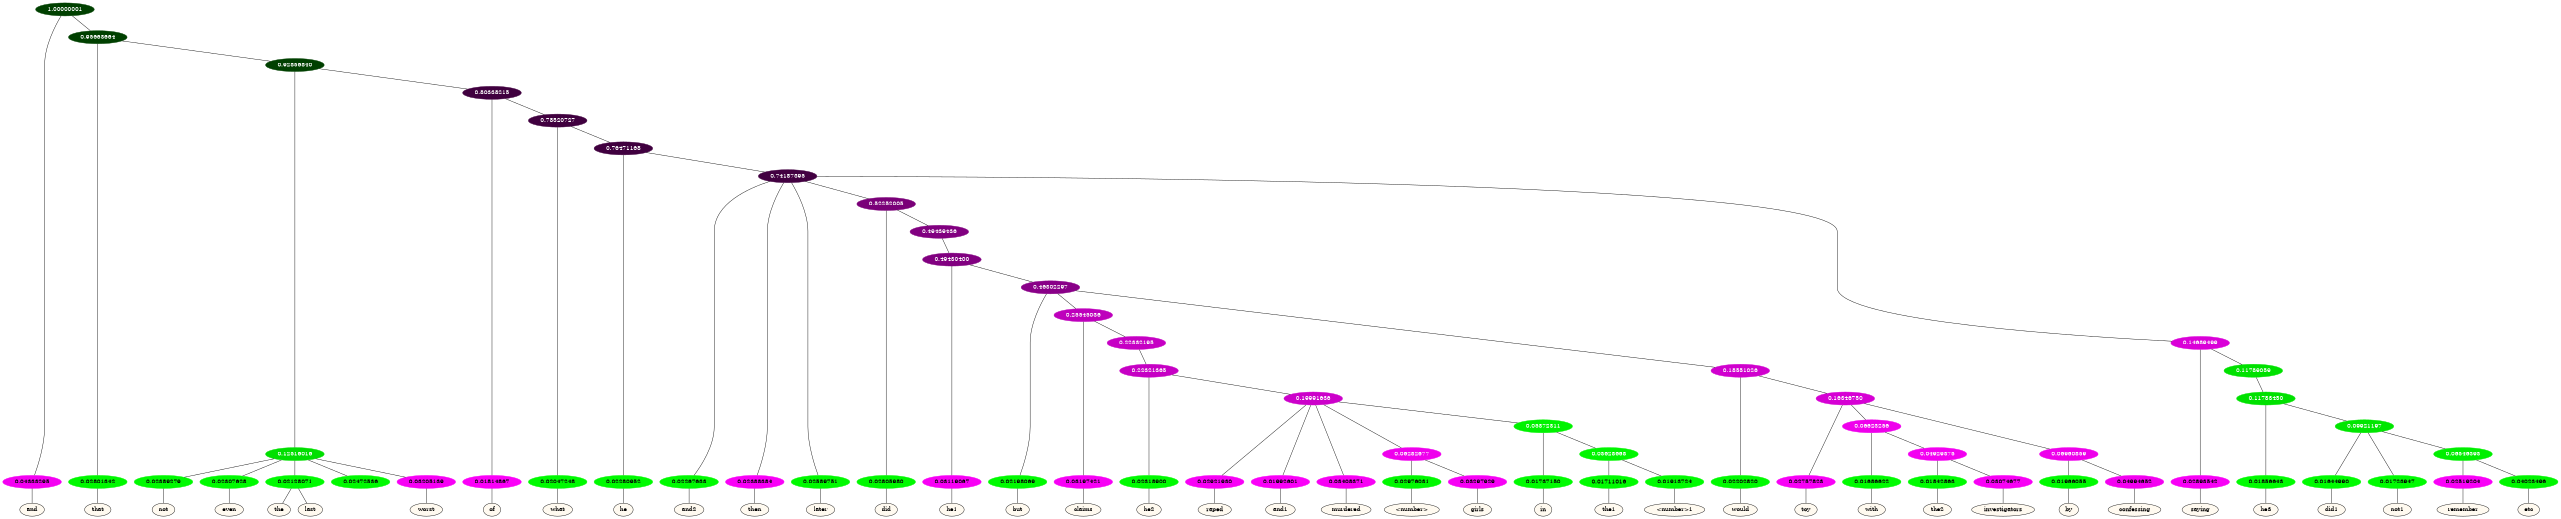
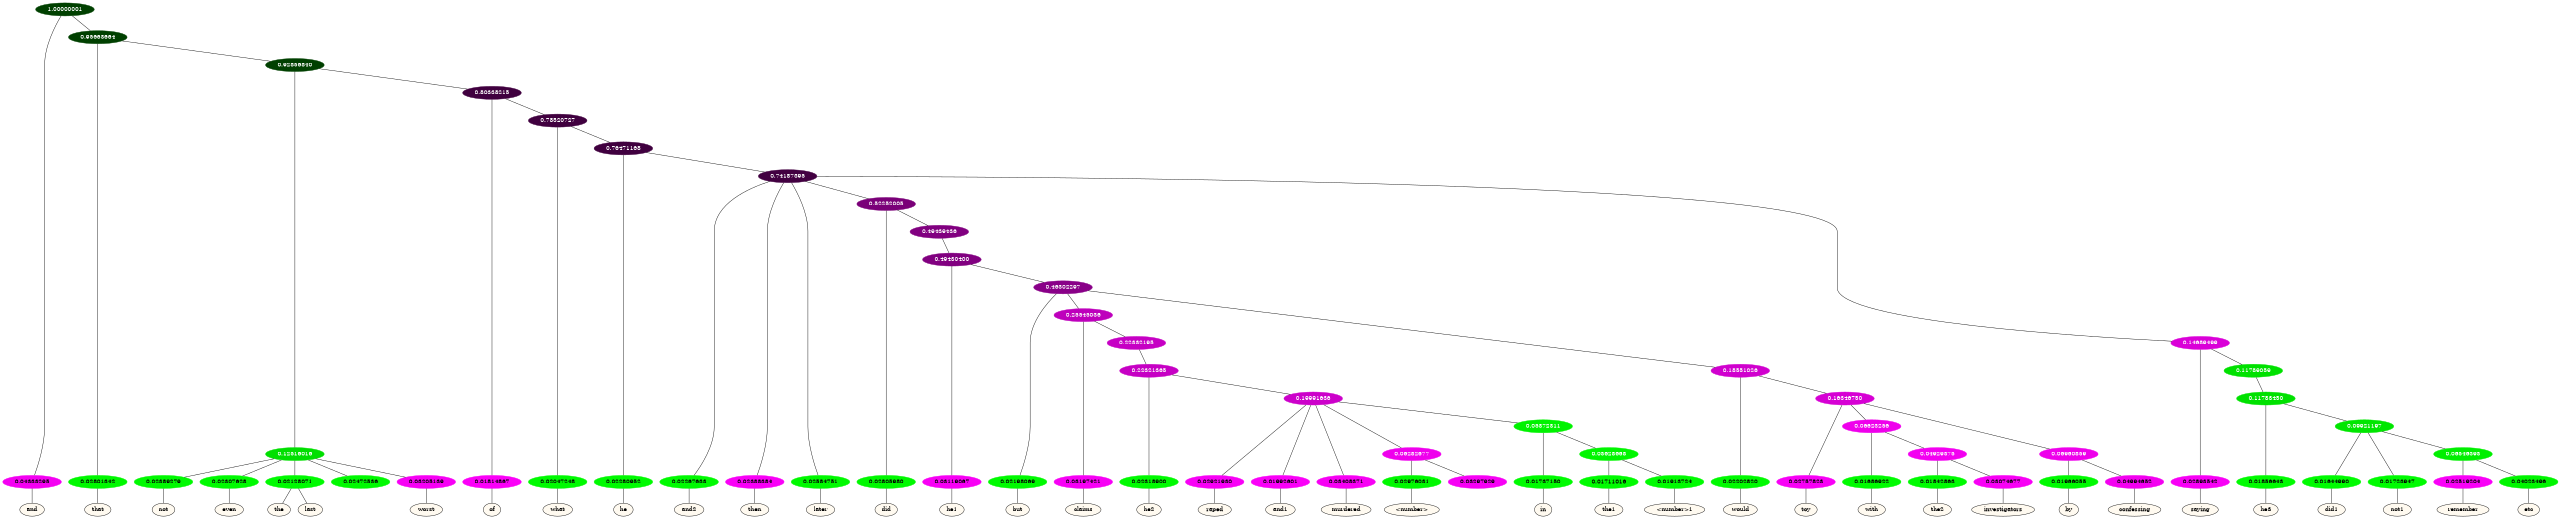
(820, 482) -> (820, 482)
(1872, 482) -> (1872, 482)
(1477, 510) -> none
